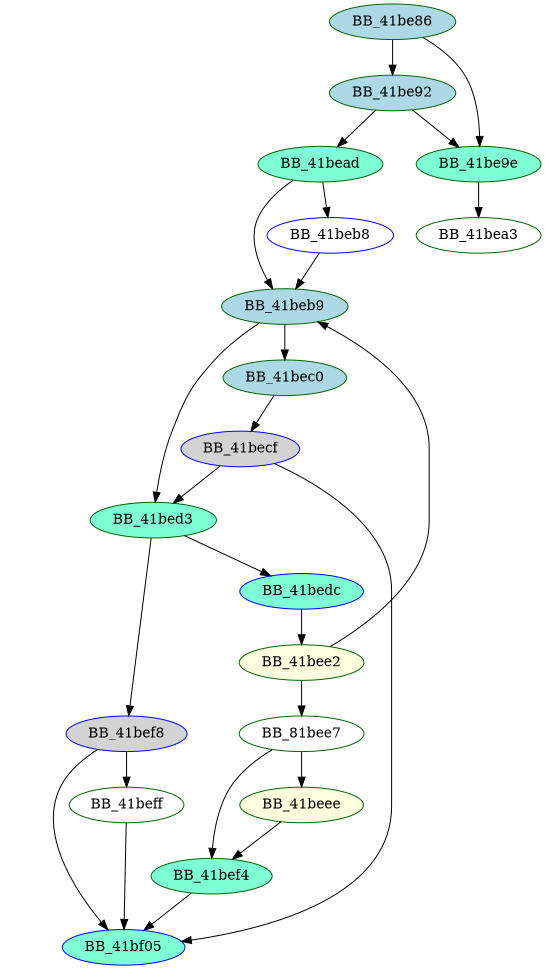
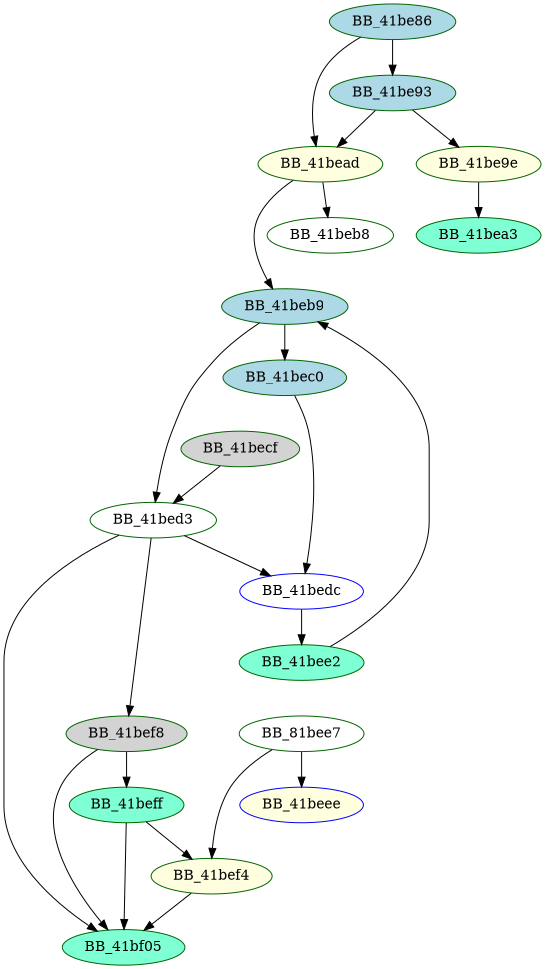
(466, 78) -> (319, 78)
(393, 93) -> (393, 93)
(320, 164) -> (320, 164)
(479, 164) -> (479, 164)
(330, 235) -> (330, 235)
(479, 235) -> (479, 235)
(310, 267) -> none
(265, 409) -> (314, 478)
(240, 449) -> (240, 449)
(153, 520) -> (153, 520)
(302, 591) -> (302, 591)
(302, 663) -> (302, 663)
(302, 693) -> none
(127, 734) -> (127, 734)
(392, 738) -> (4, 720)
(127, 805) -> (127, 805)
(302, 805) -> (302, 805)
(260, 838) -> (165, 837)
(212, 876) -> (212, 876)
(124, 947) -> (124, 947)
